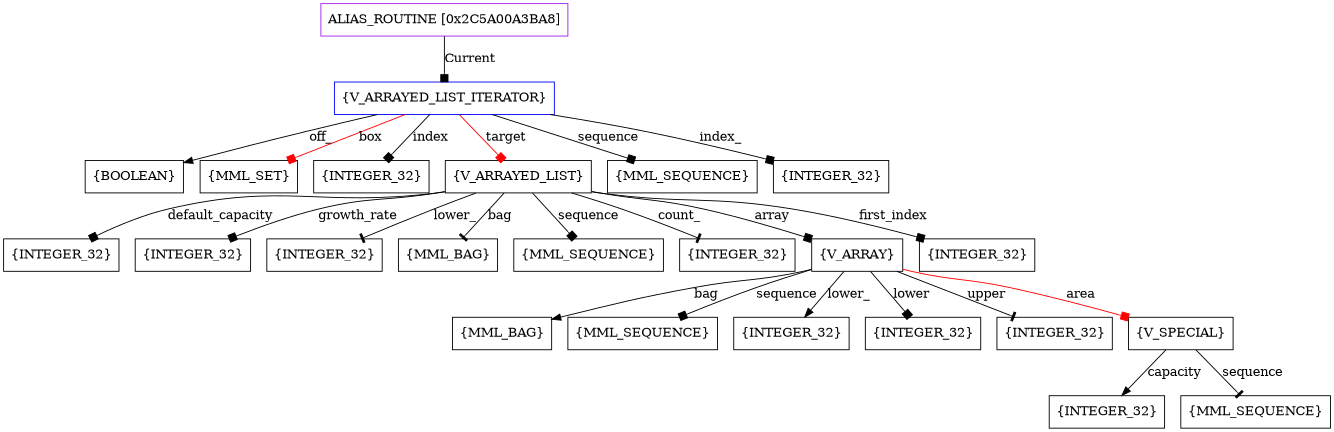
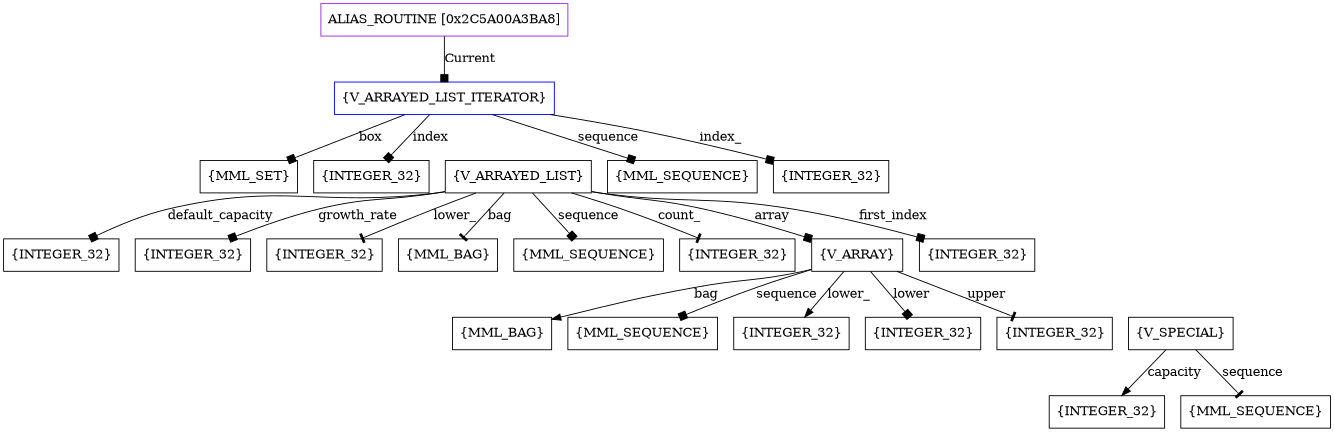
(478, 134) -> none
(351, 136) -> (351, 136)
(134, 177) -> none
(1012, 288) -> none
